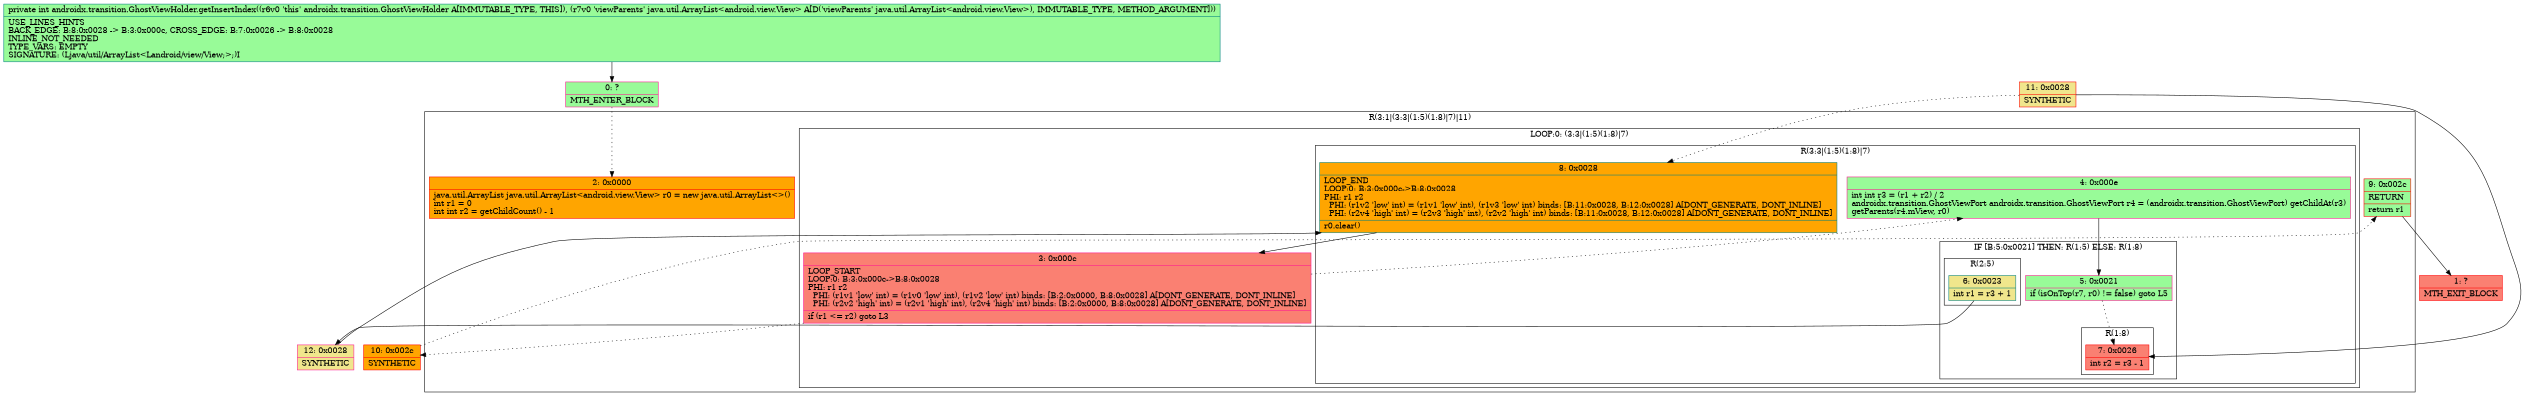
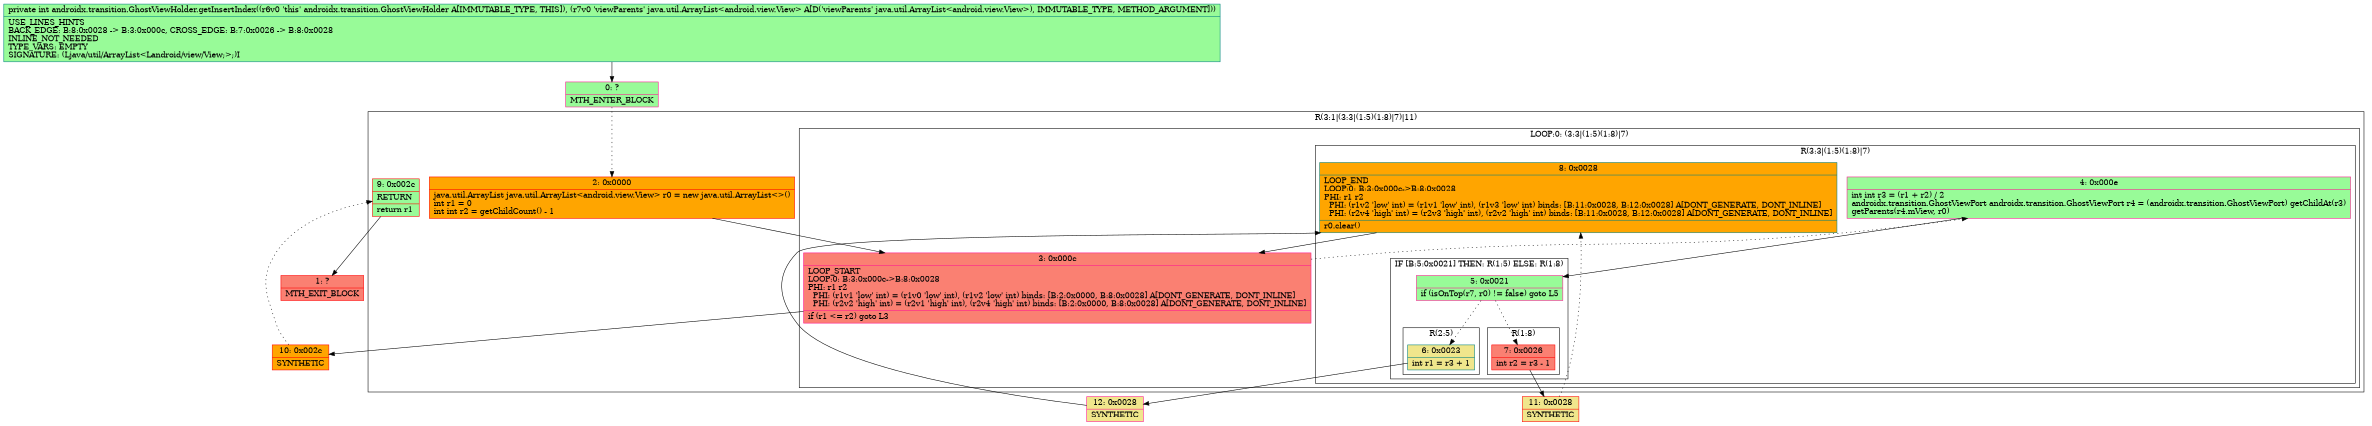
(2498, 212) -> (1536, 381)
none -> (796, 235)
none -> (1467, 320)
(615, 341) -> (569, 333)
